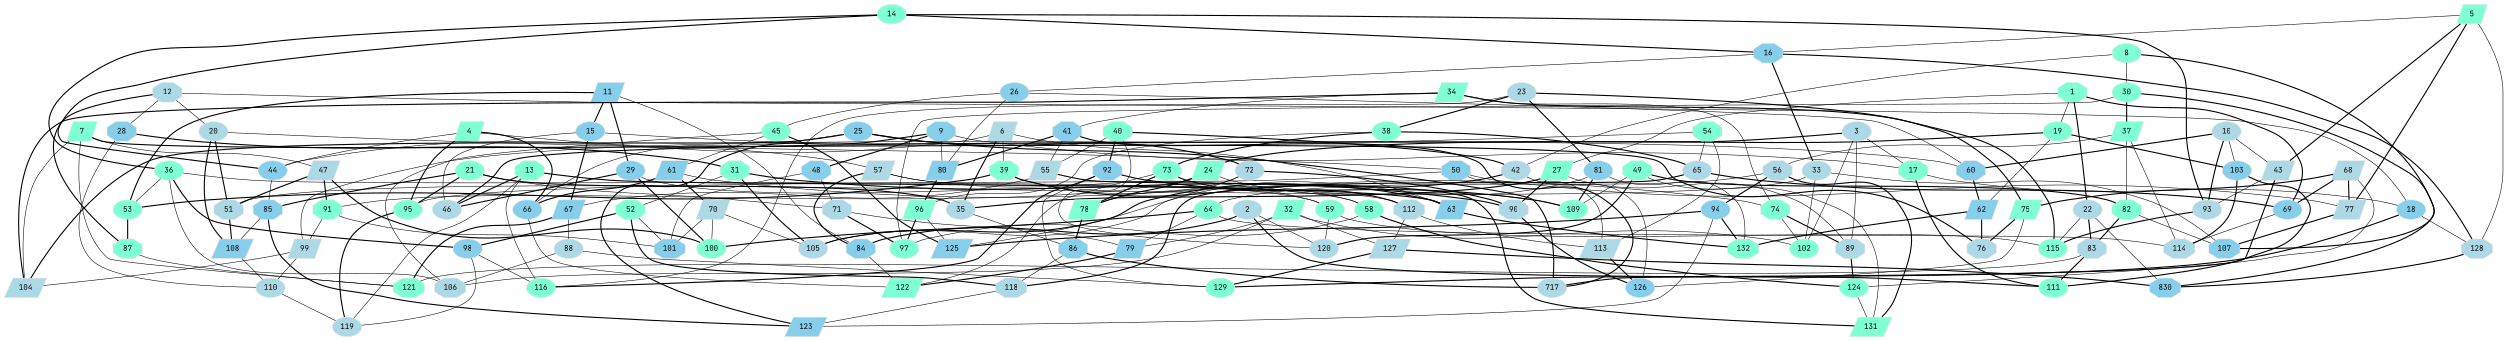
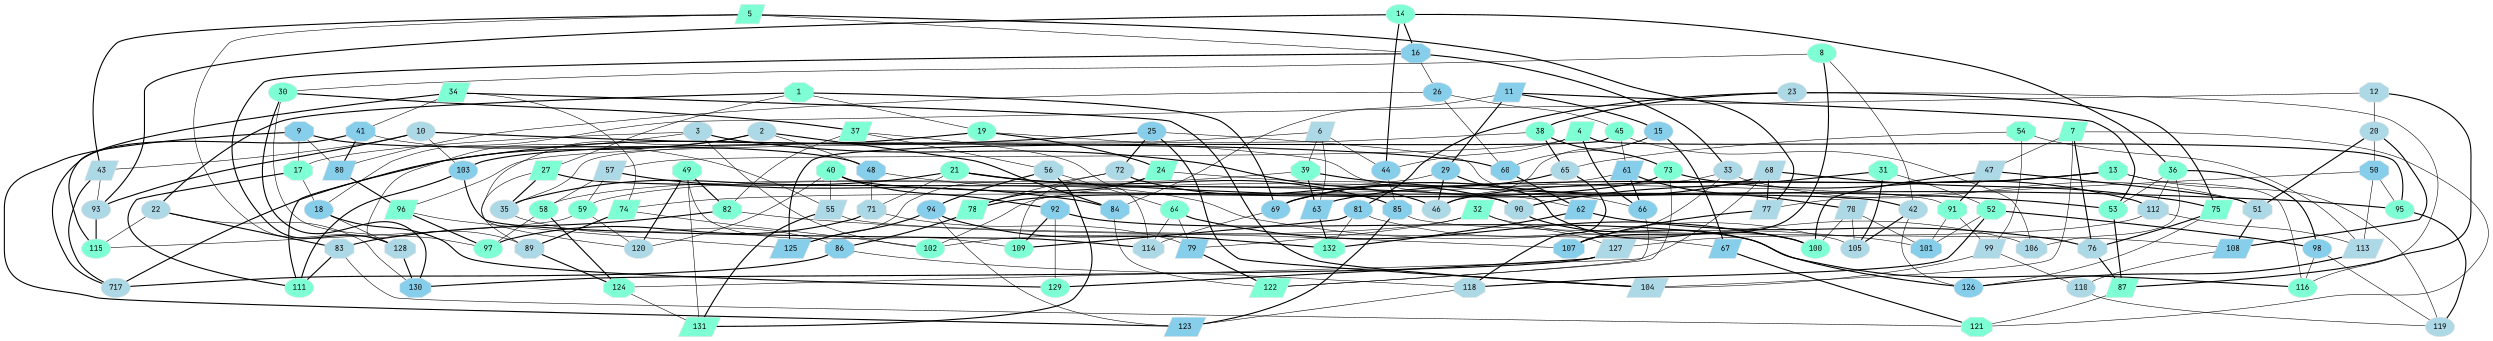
(122, 131) -> none
none -> (828, 153)
(979, 170) -> (905, 143)
(1775, 210) -> (624, 210)
(128, 249) -> (2122, 288)
(569, 249) -> none
none -> (2107, 268)
(1854, 288) -> (619, 288)
(2165, 288) -> (415, 288)
